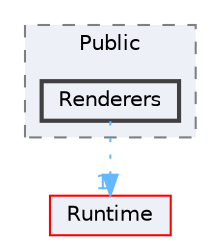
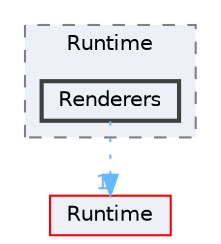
(110, 45) -> (110, 45)
